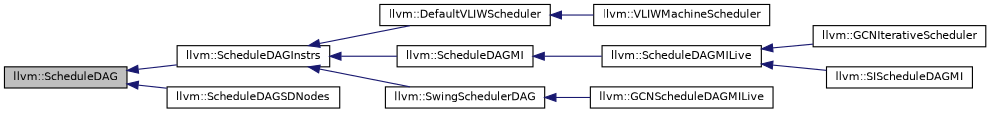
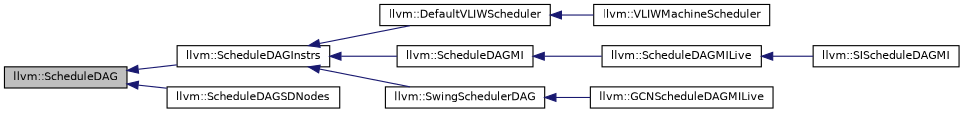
(899, 36) -> none
